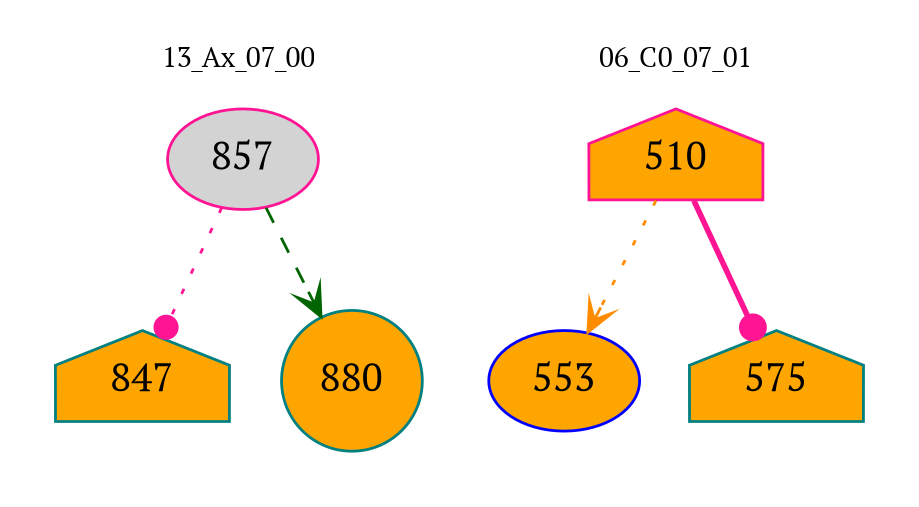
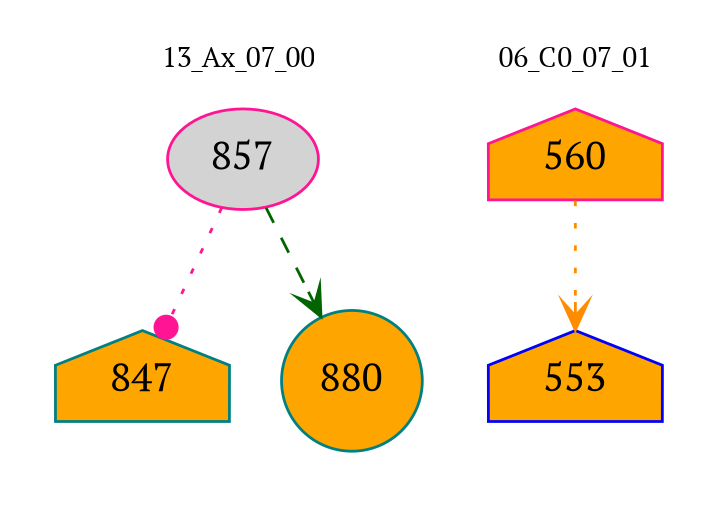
(676, 159) -> (575, 159)
(564, 381) -> (575, 381)
(776, 381) -> none
